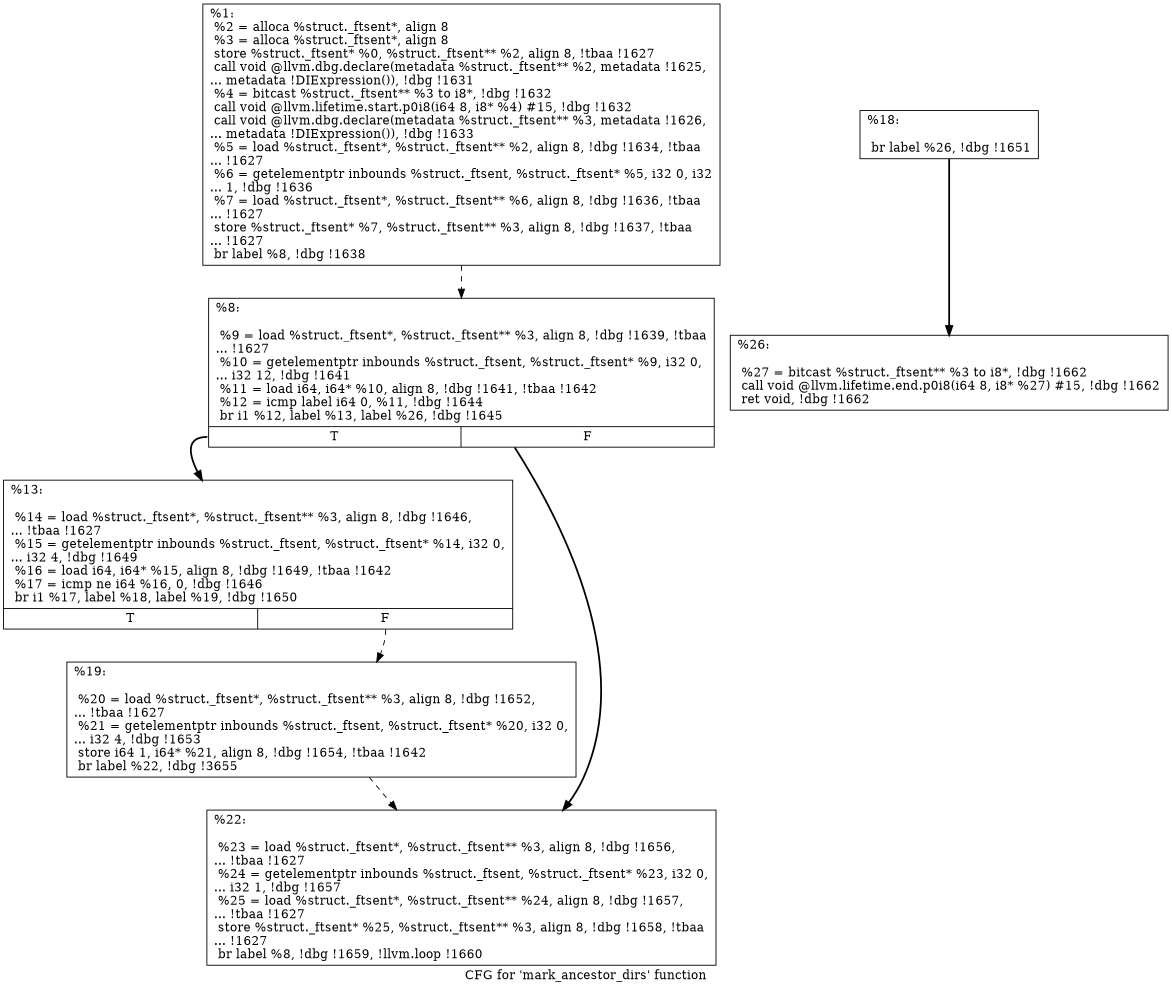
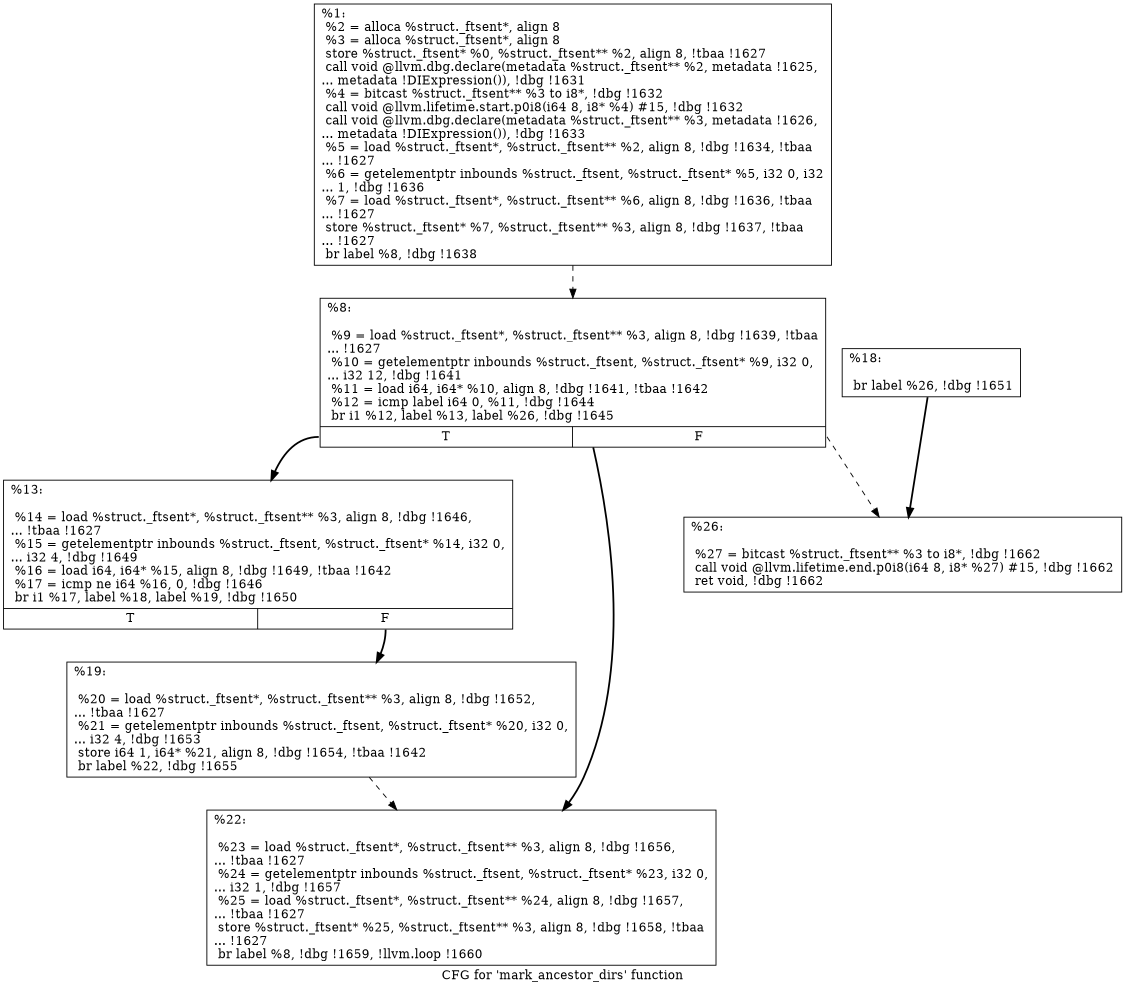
none -> (851, 473)
(384, 642) -> (384, 642)
(156, 766) -> (156, 766)
